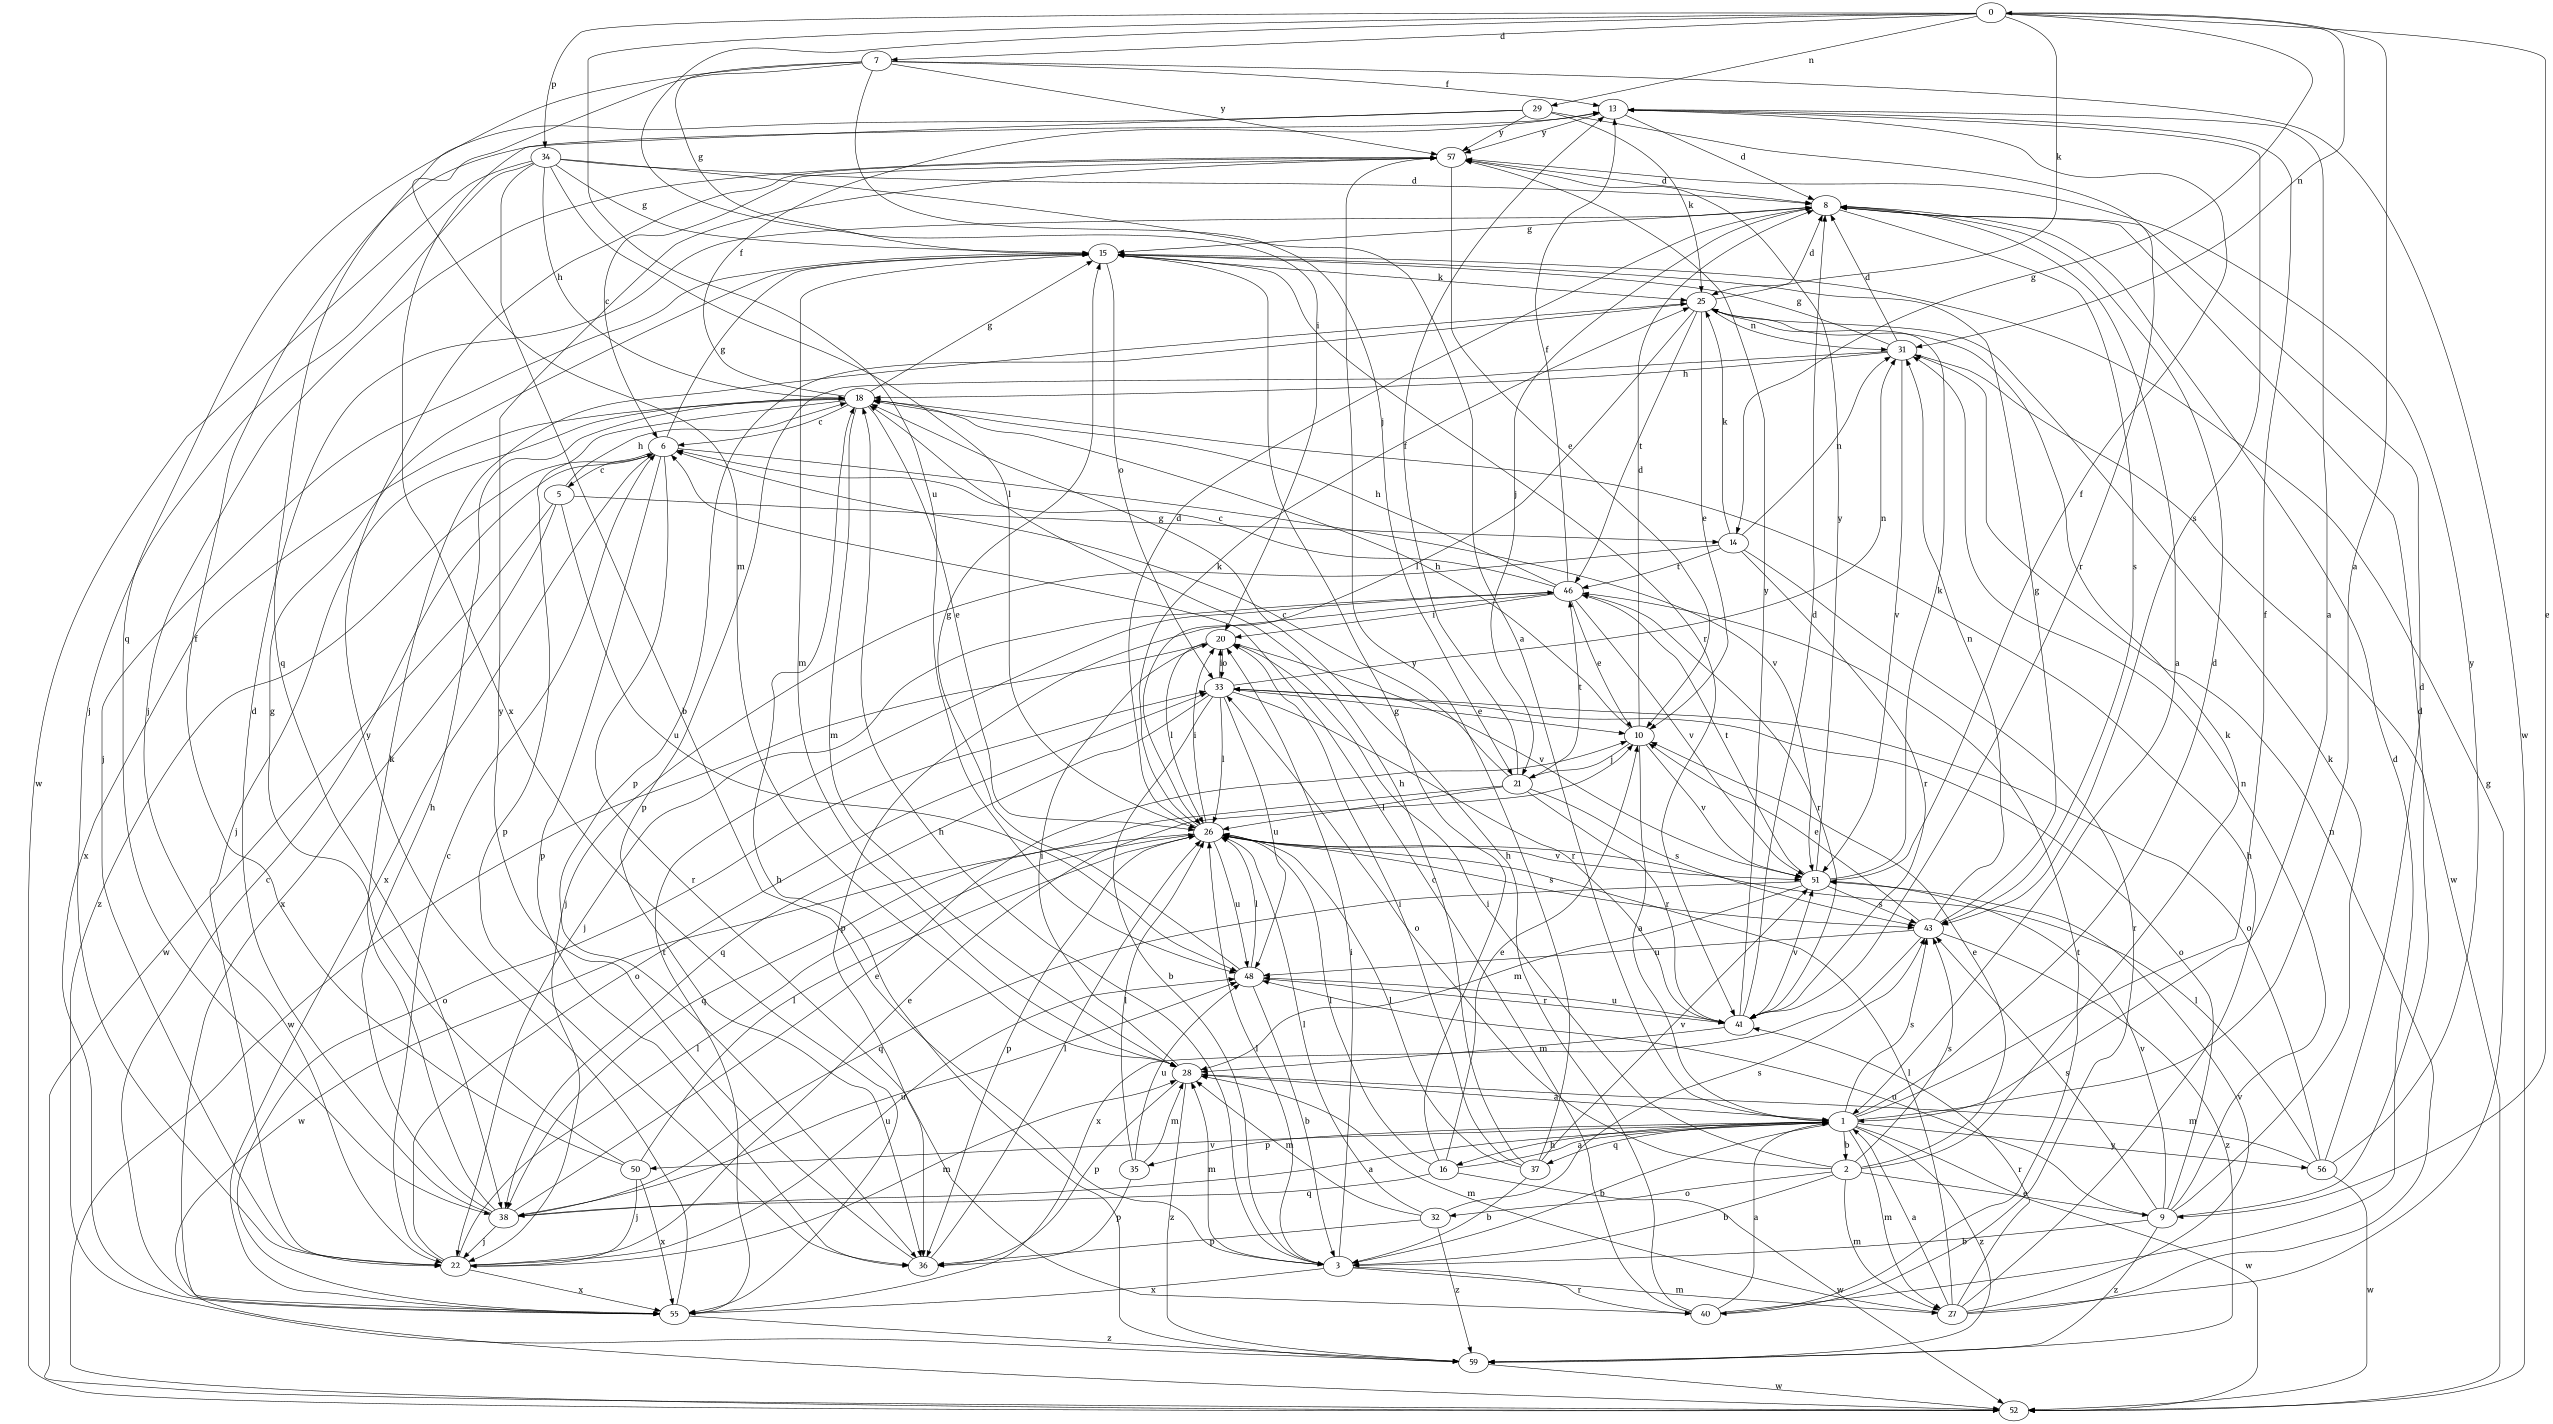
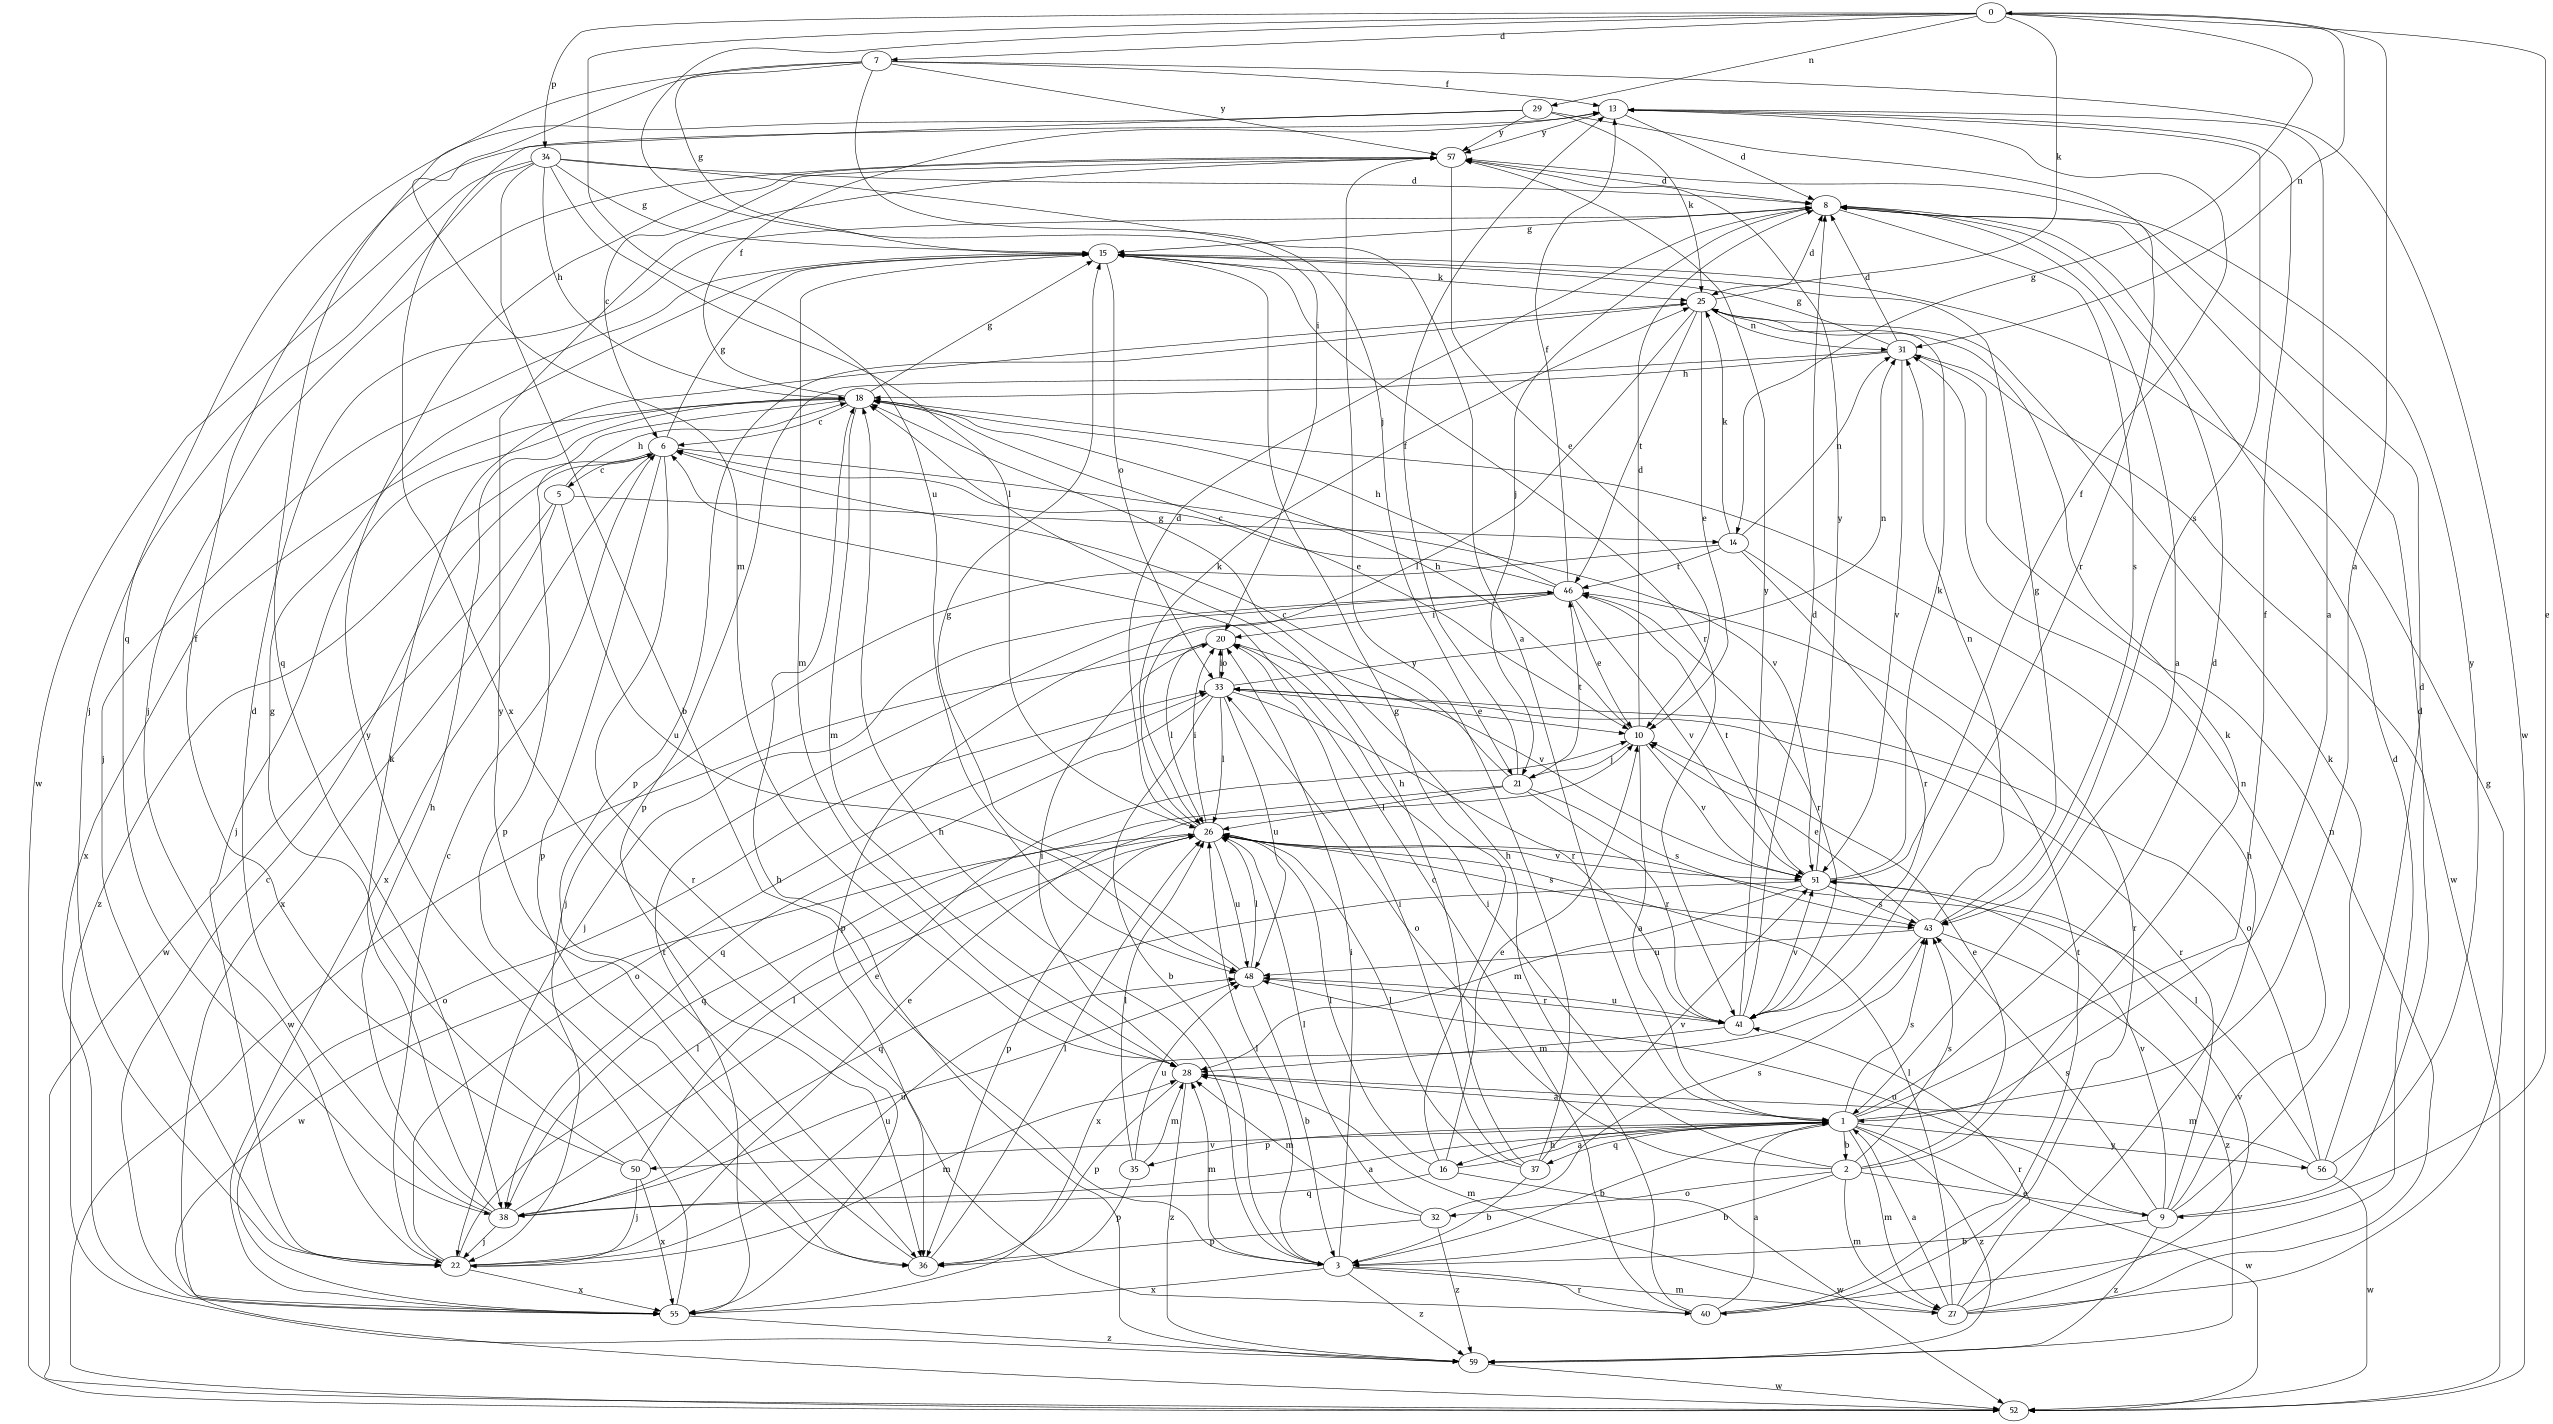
(969, 679) -> (1223, 520)
(2182, 953) -> (2182, 953)
none -> (1404, 1313)
